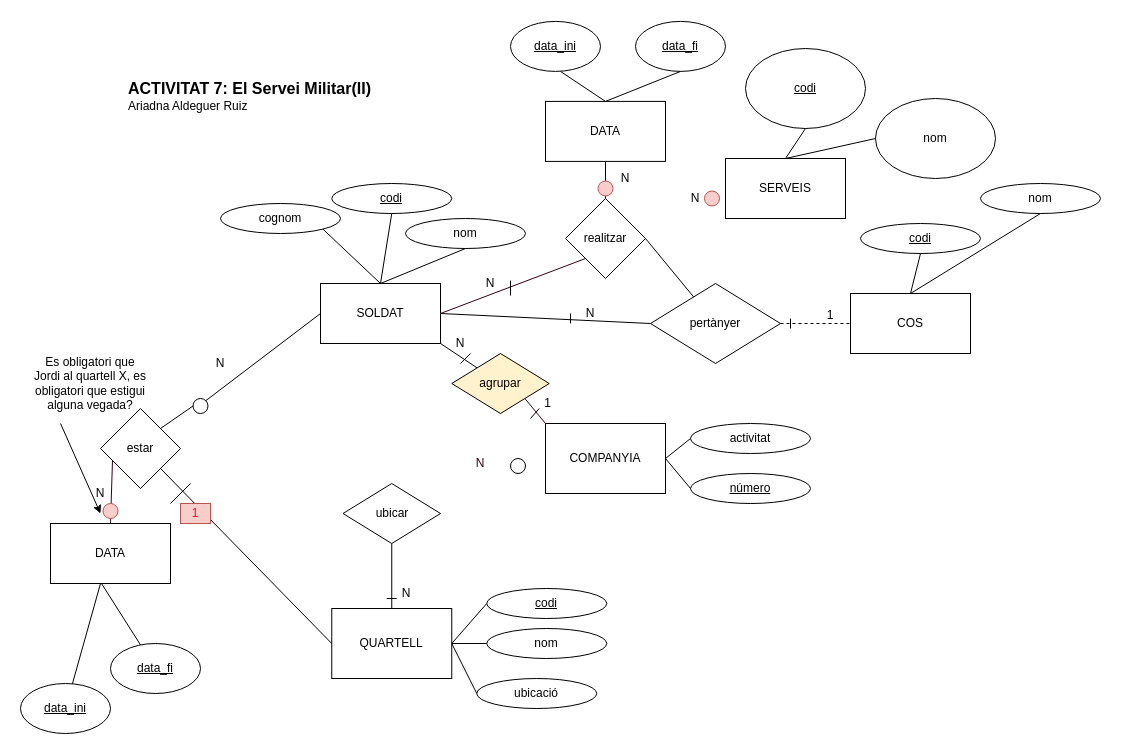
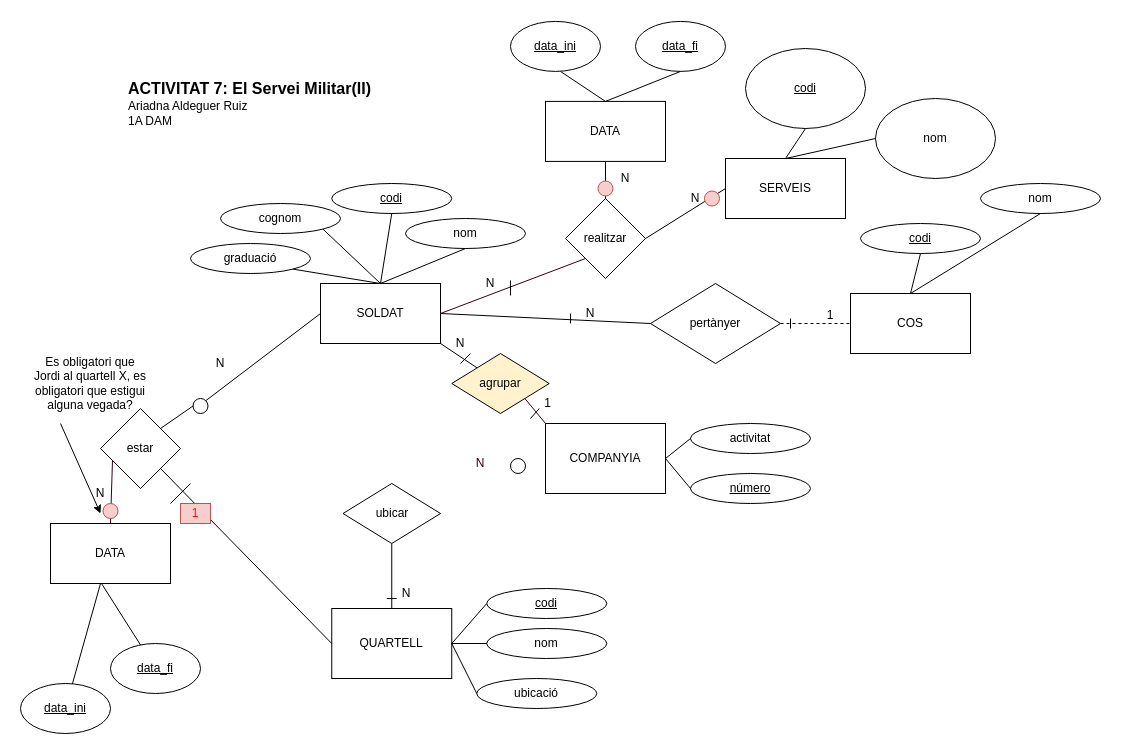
none -> (162, 121)
none -> (251, 259)
(669, 267) -> (675, 220)
none -> (335, 276)
